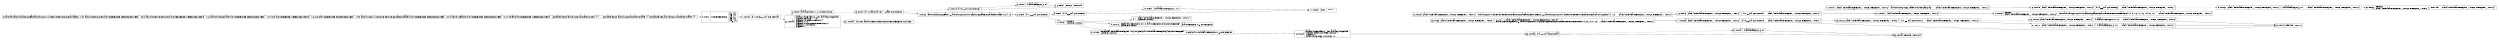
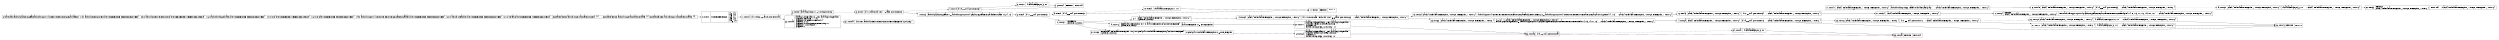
(1069, 6) -> (1069, 6)
(1323, 10) -> (1323, 10)
(766, 17) -> (766, 17)
none -> (1323, 17)
(1070, 21) -> (1071, 21)
none -> (1323, 25)
(1548, 34) -> (1548, 34)
